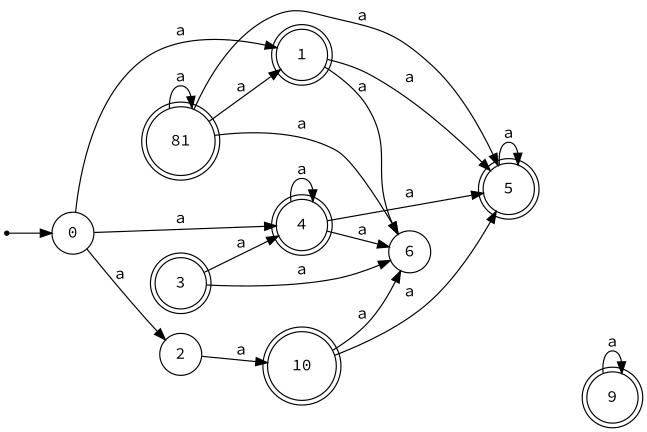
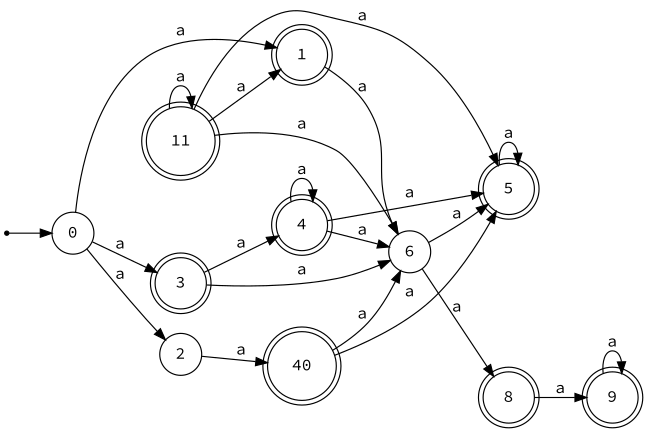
(411, 101) -> (454, 228)
(181, 141) -> (181, 141)
(179, 229) -> (119, 255)
(302, 366) -> (302, 366)
none -> (509, 397)
